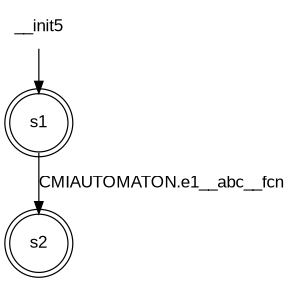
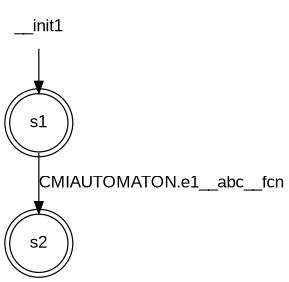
(39, 27) -> (39, 27)
